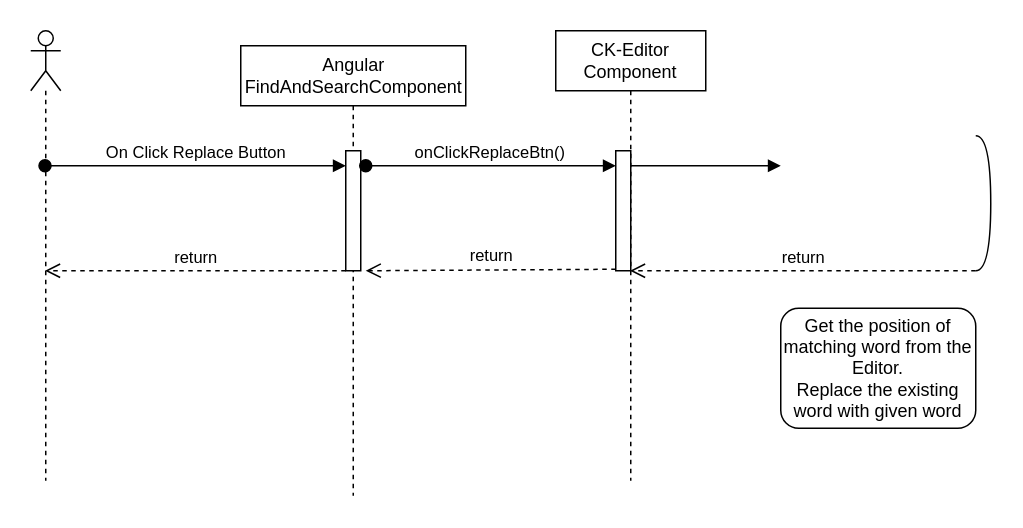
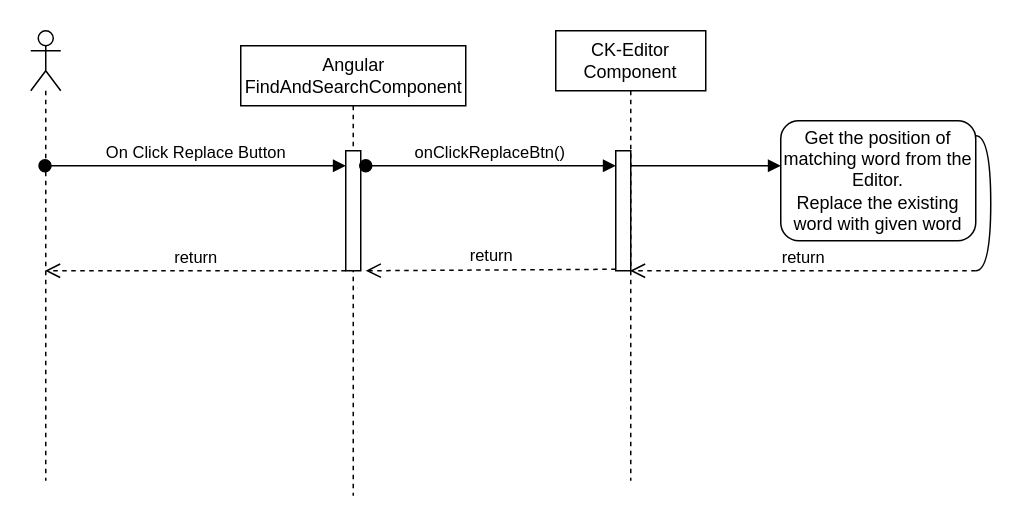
(878, 368) -> (878, 181)
